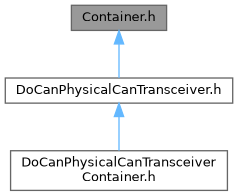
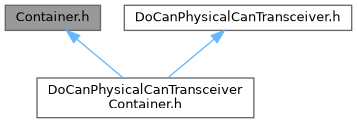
(119, 61) -> (100, 59)
